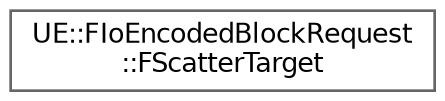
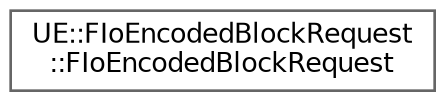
(223, 51) -> (223, 51)
